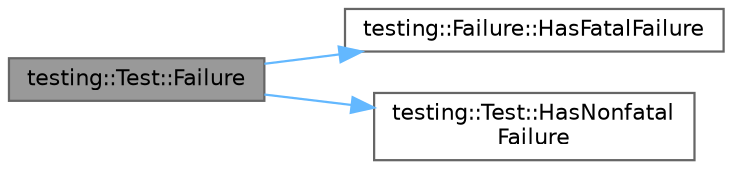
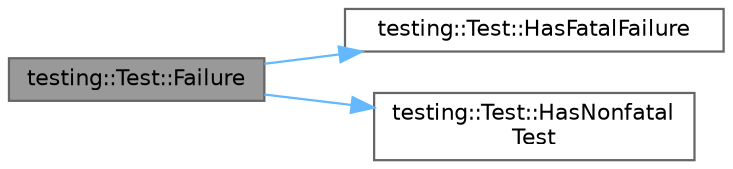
(534, 30) -> (534, 30)
(534, 127) -> (534, 127)
